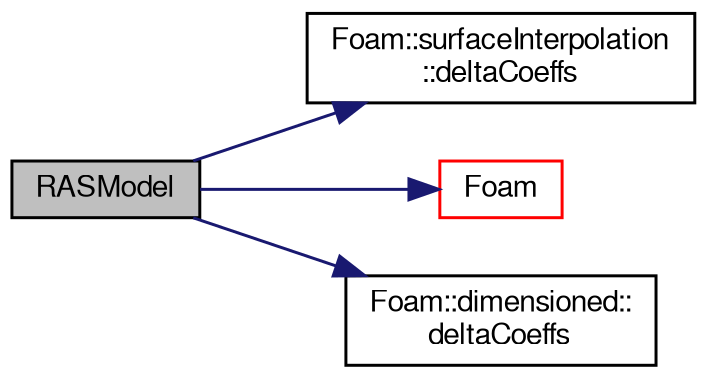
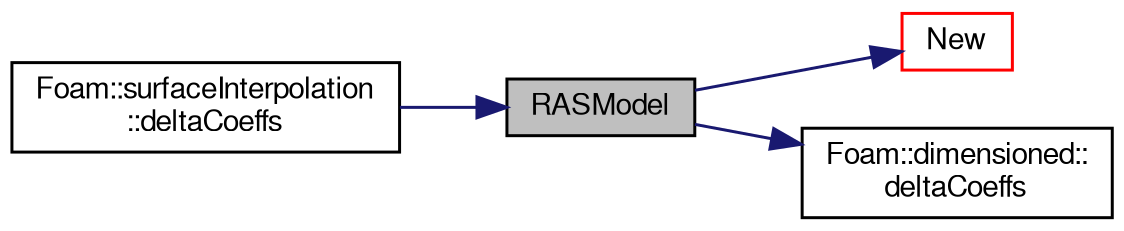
(265, 137) -> (438, 107)
(501, 189) -> (957, 42)
